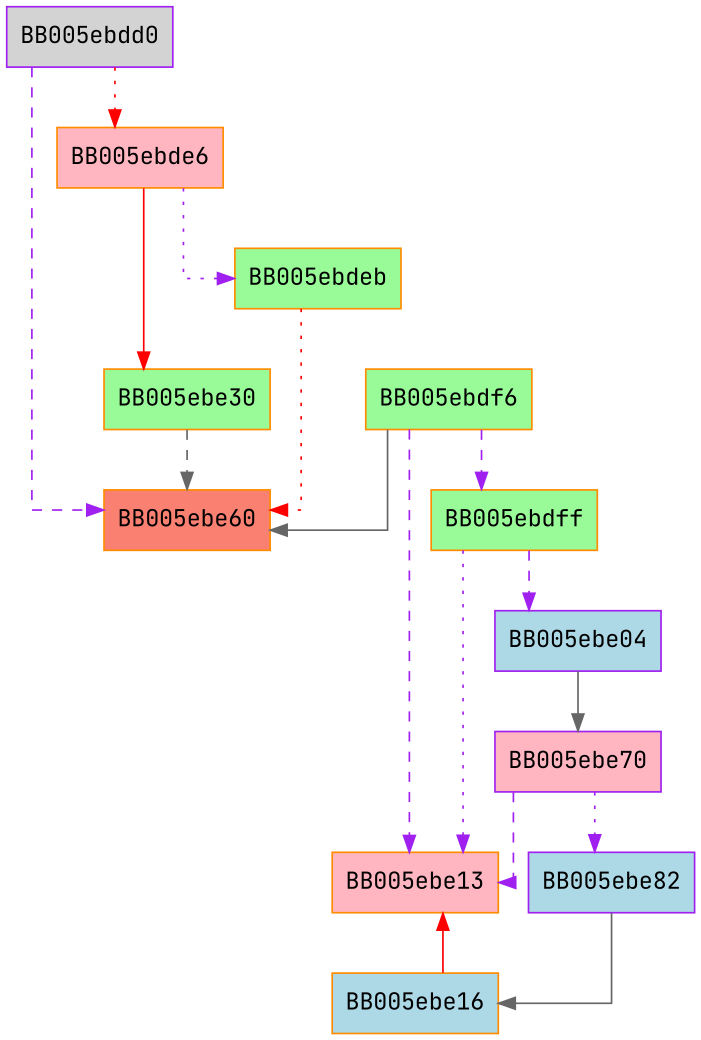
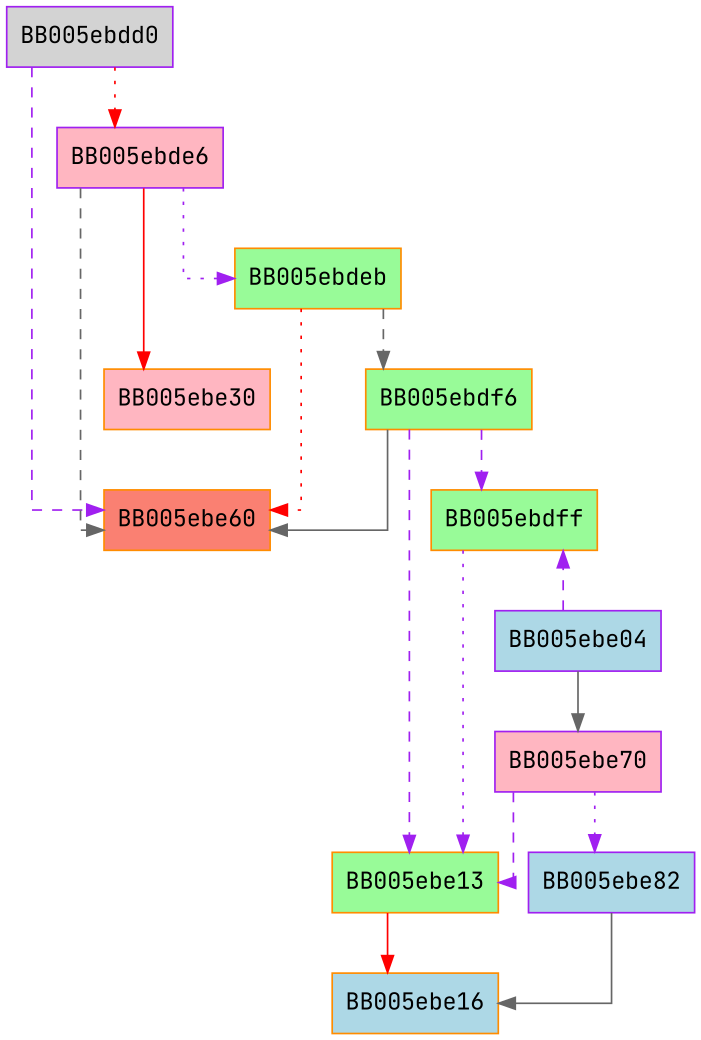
(140, 158) -> (140, 158)
none -> (383, 330)
(187, 399) -> (187, 399)
(187, 451) -> (81, 362)
(529, 572) -> (563, 589)
(415, 883) -> (415, 883)
(443, 952) -> (388, 934)
